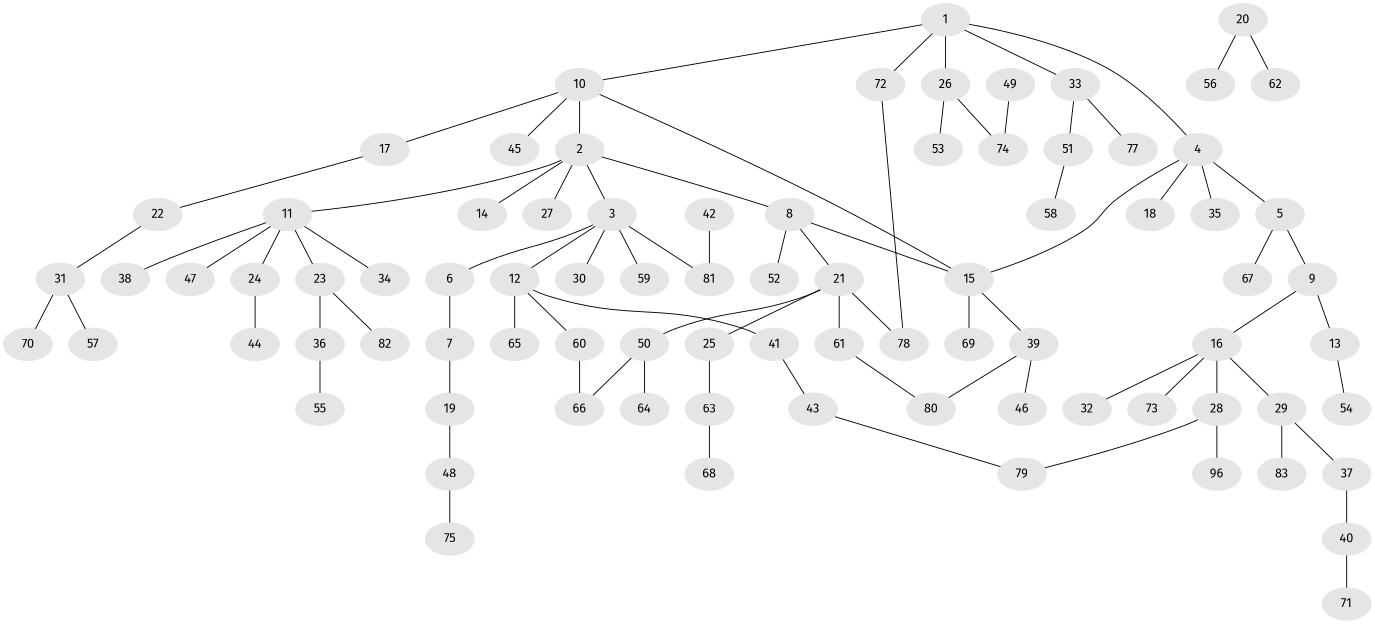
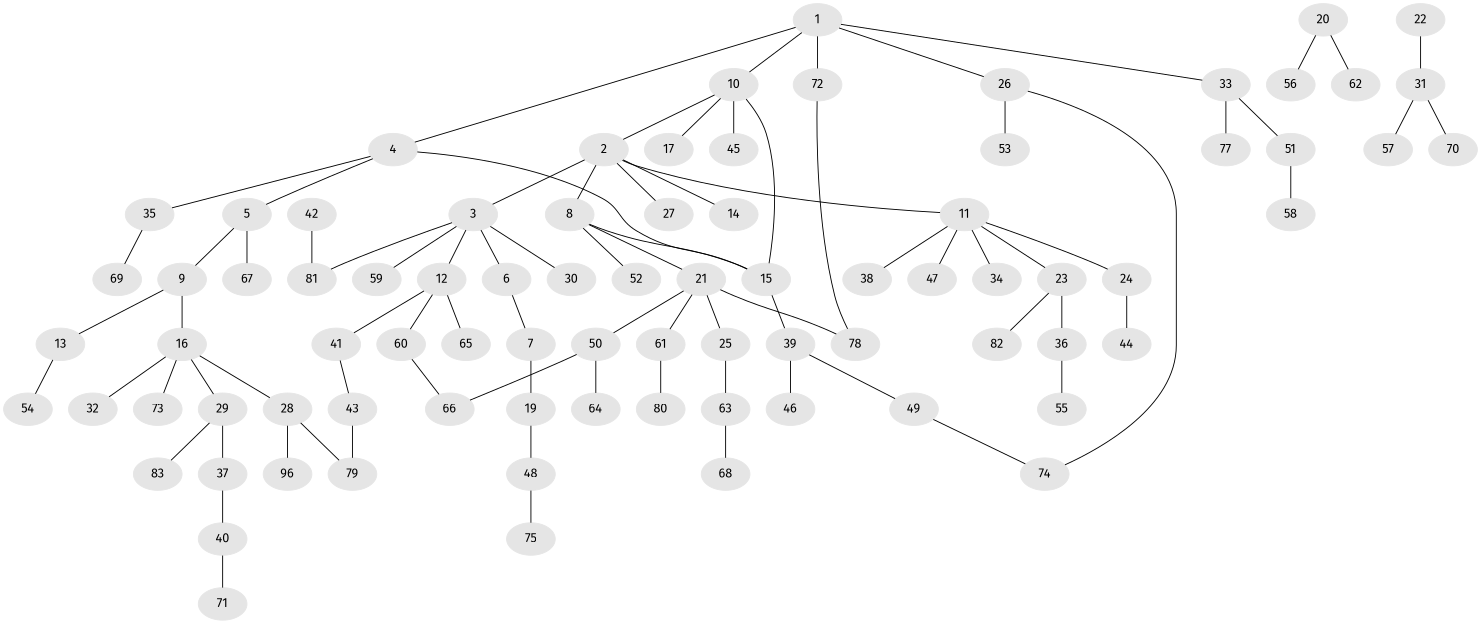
(271, 182) -> none
(1150, 215) -> none
(969, 312) -> (133, 247)
(983, 377) -> (852, 377)
